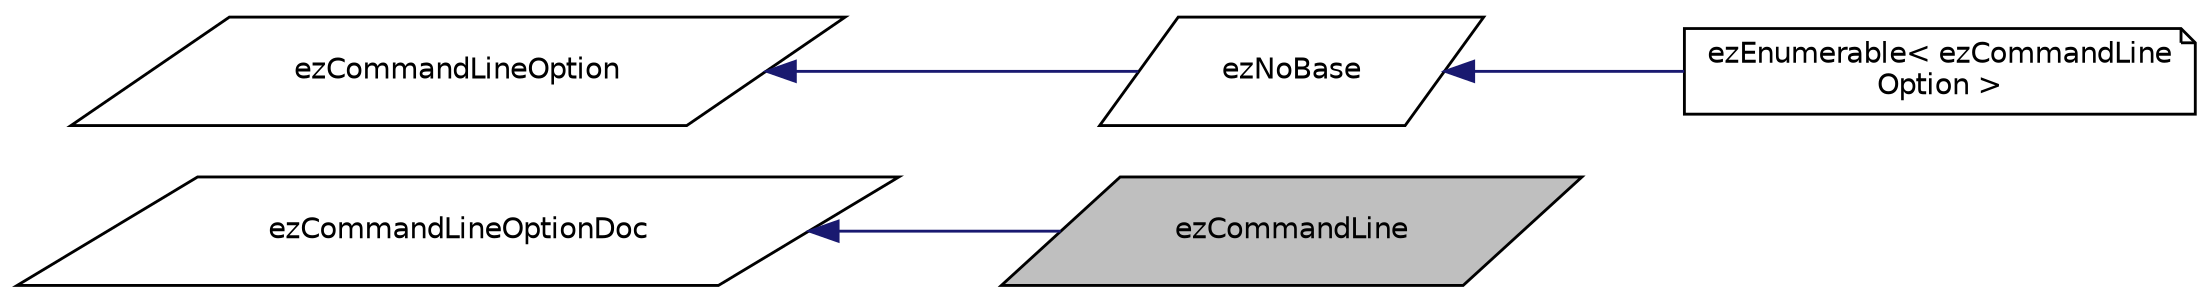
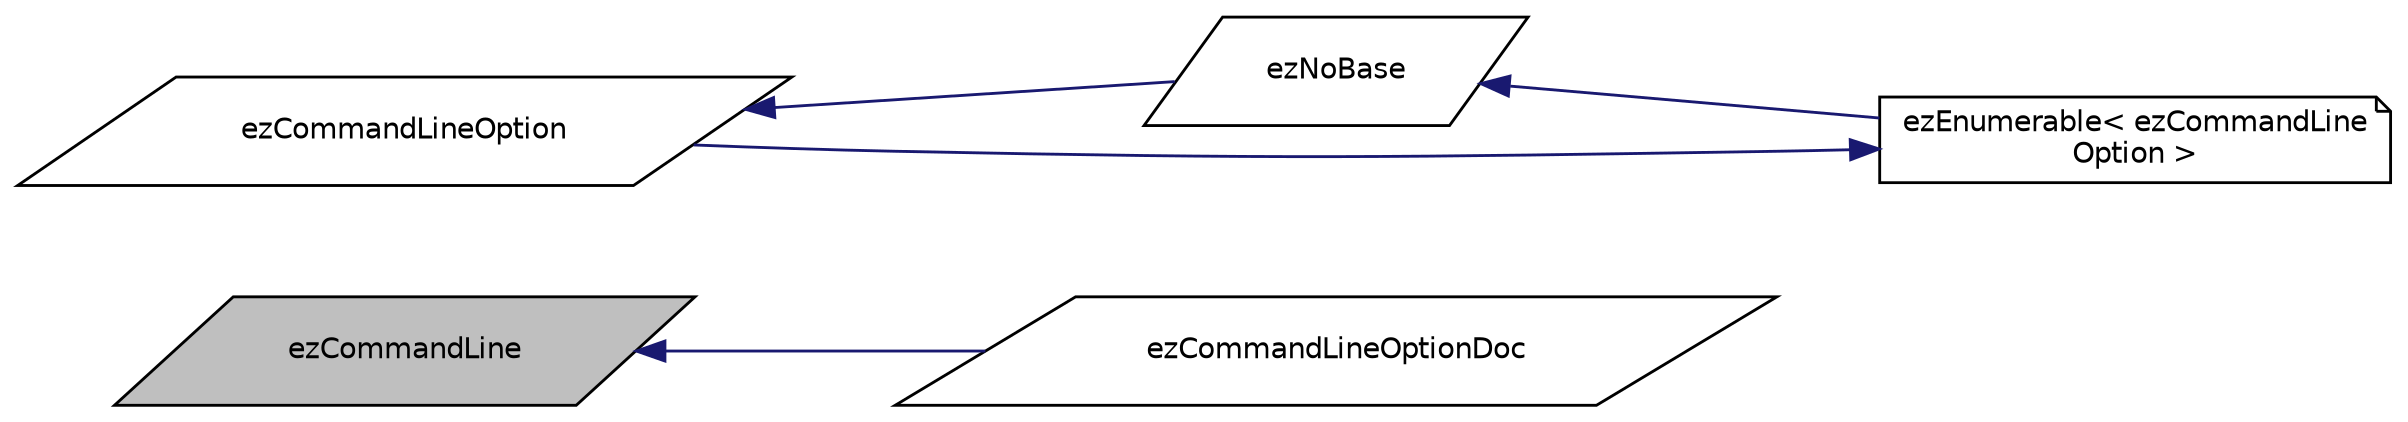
none -> (1272, 157)
(950, 231) -> (825, 351)
